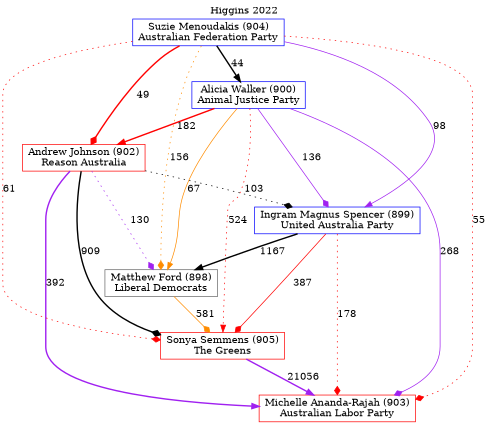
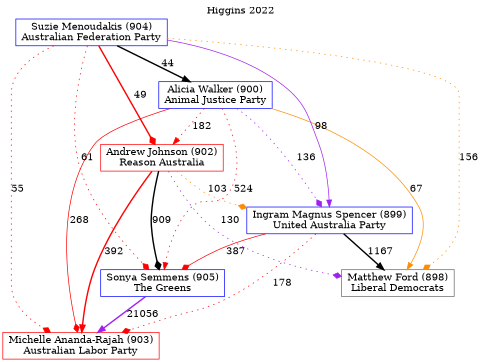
(167, 126) -> (191, 124)
(290, 154) -> (280, 151)
(215, 187) -> (205, 193)
(435, 221) -> (73, 190)
(189, 311) -> none
(223, 346) -> (163, 283)
(55, 365) -> (106, 243)
